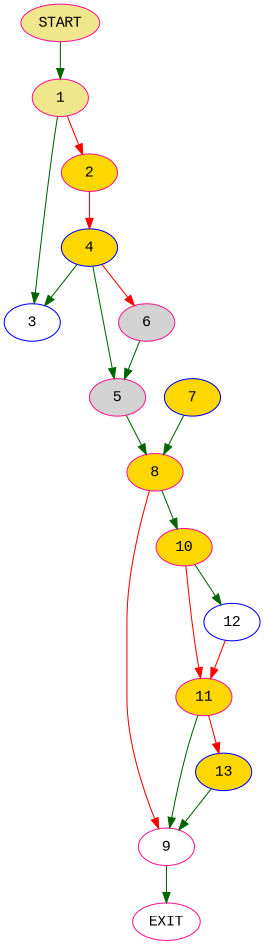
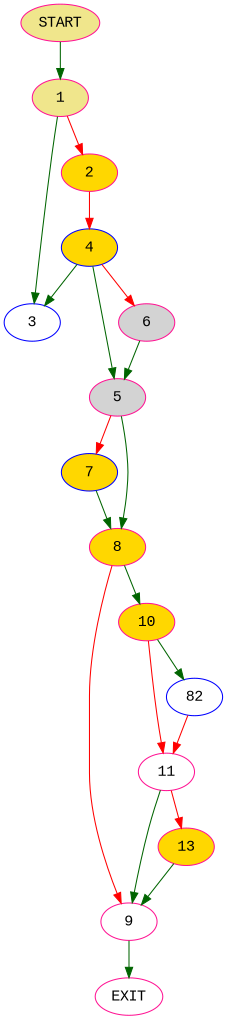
none -> (105, 430)
(232, 622) -> (195, 697)
(204, 697) -> (166, 772)
(224, 772) -> (186, 847)
